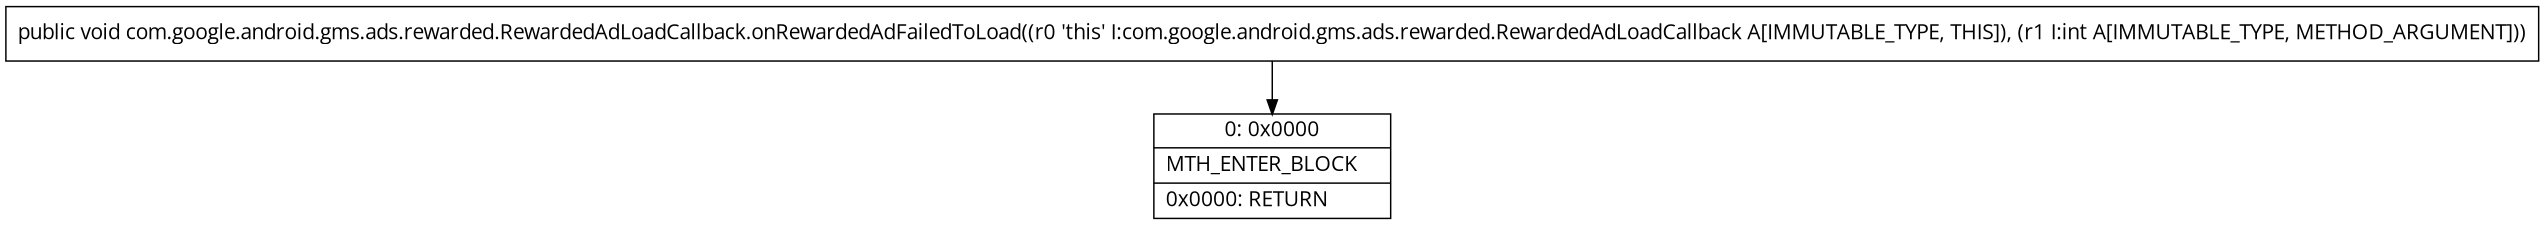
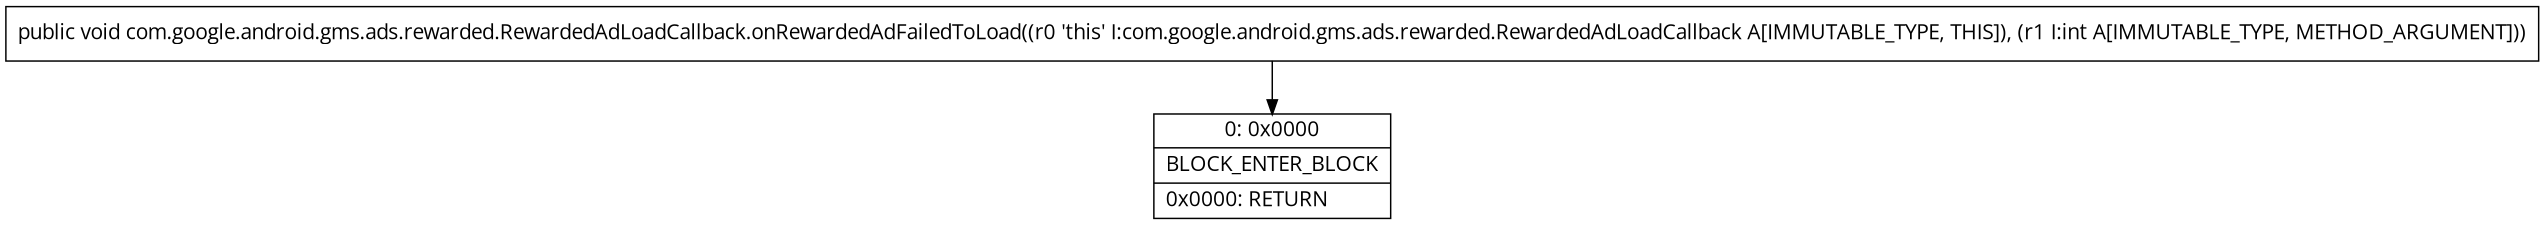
(1261, 165) -> (1272, 165)
